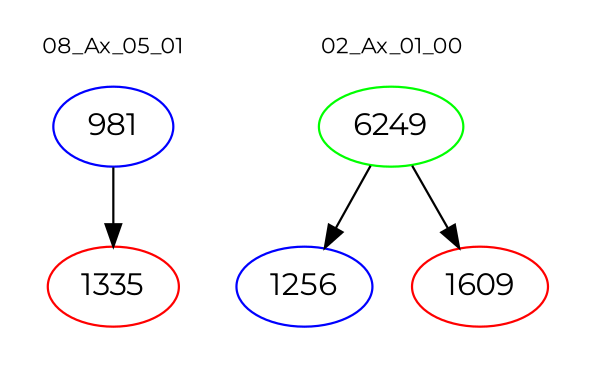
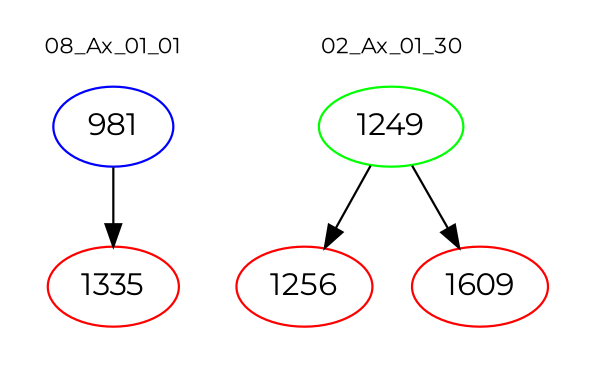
(113, 48) -> (113, 48)
(392, 48) -> (392, 48)
(391, 127) -> (391, 127)
(304, 287) -> (304, 287)
